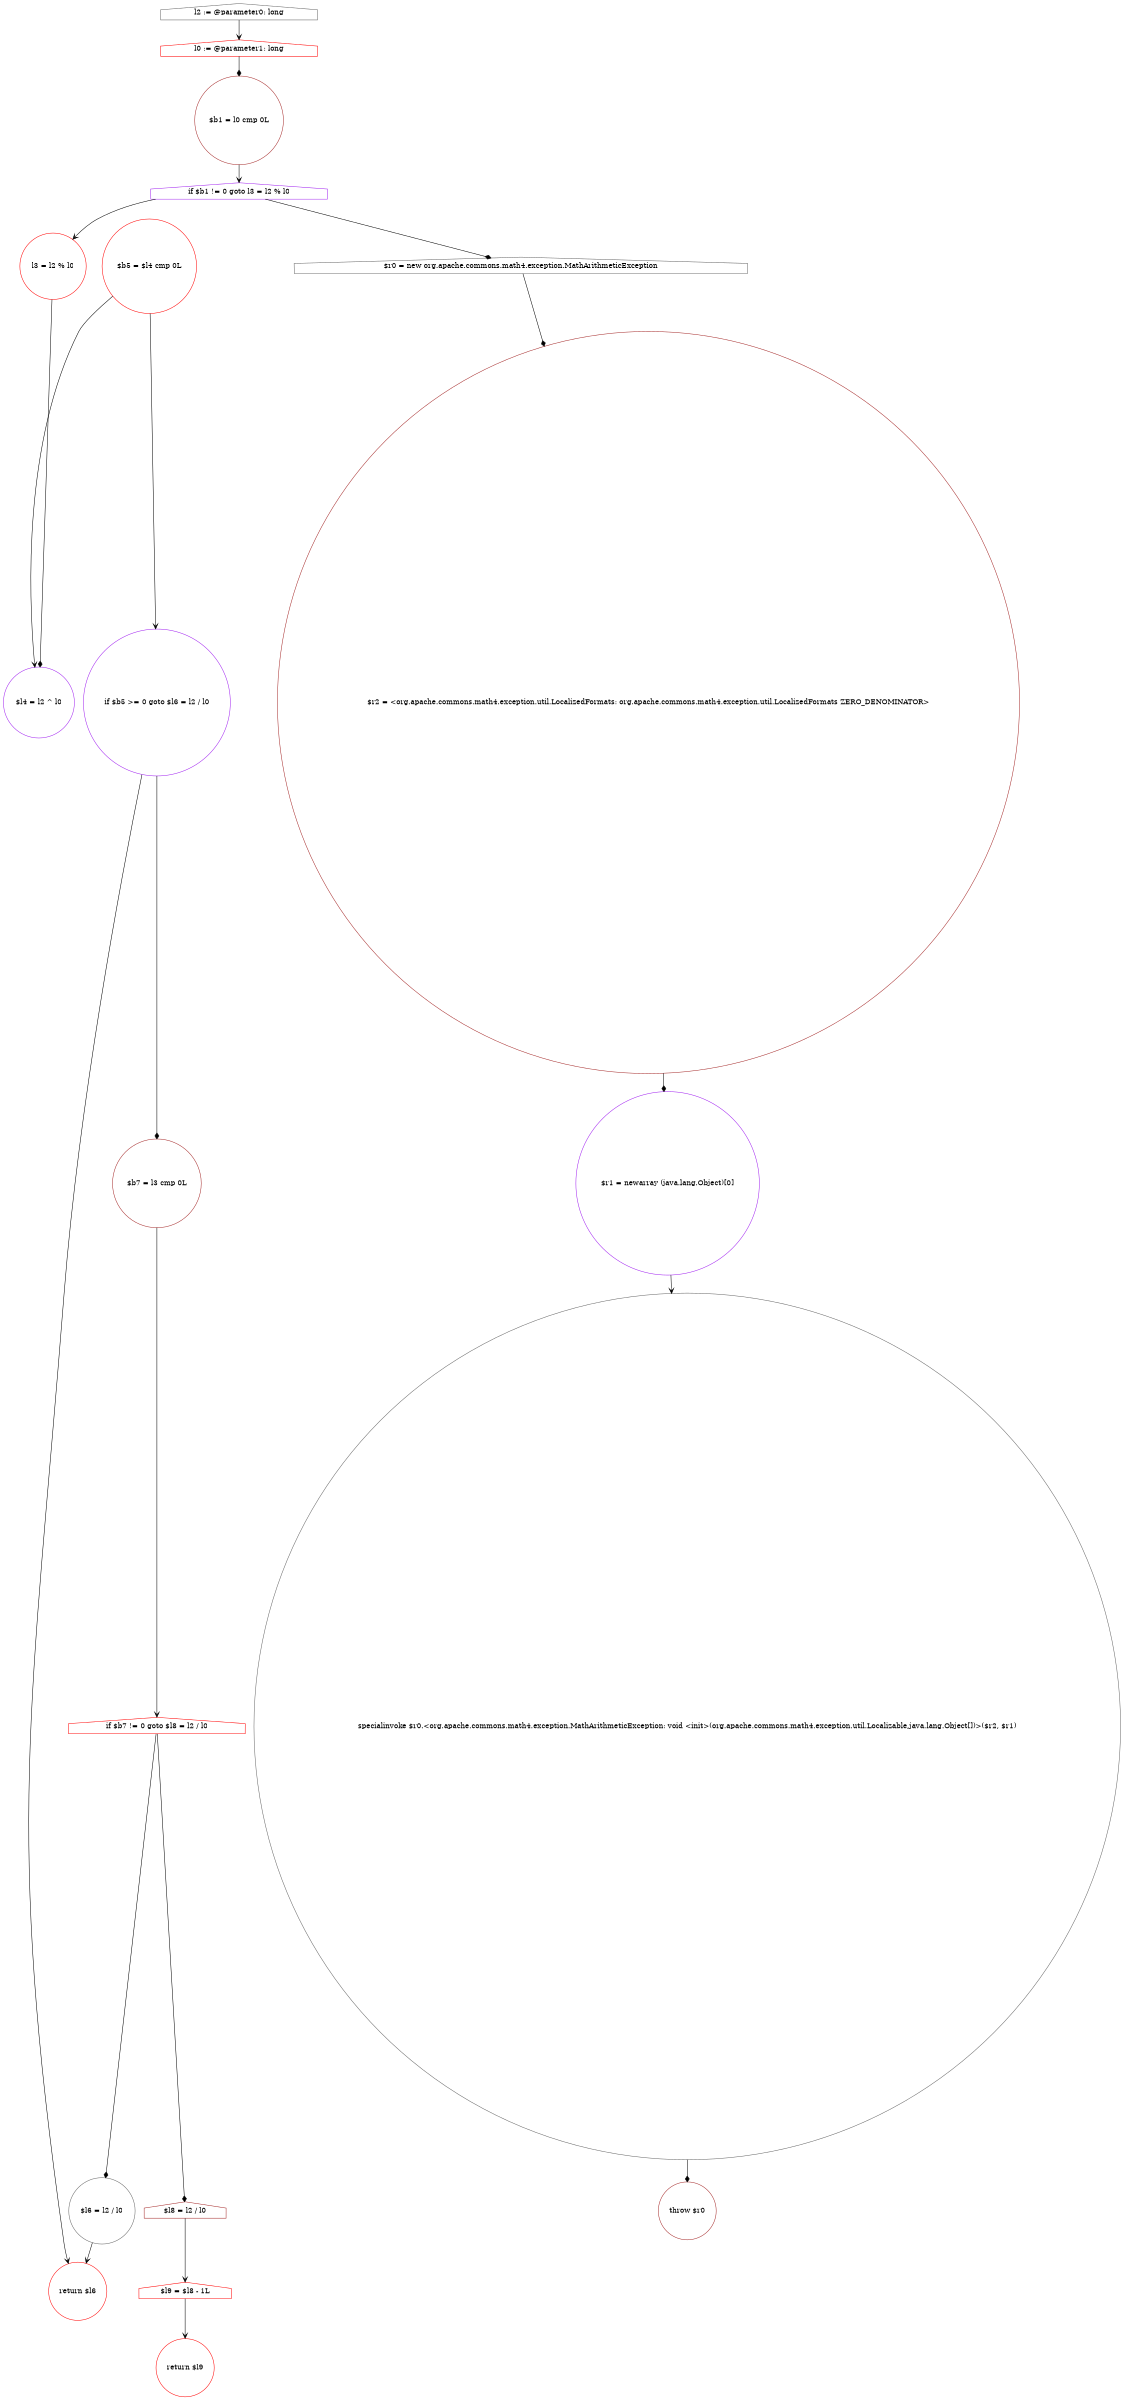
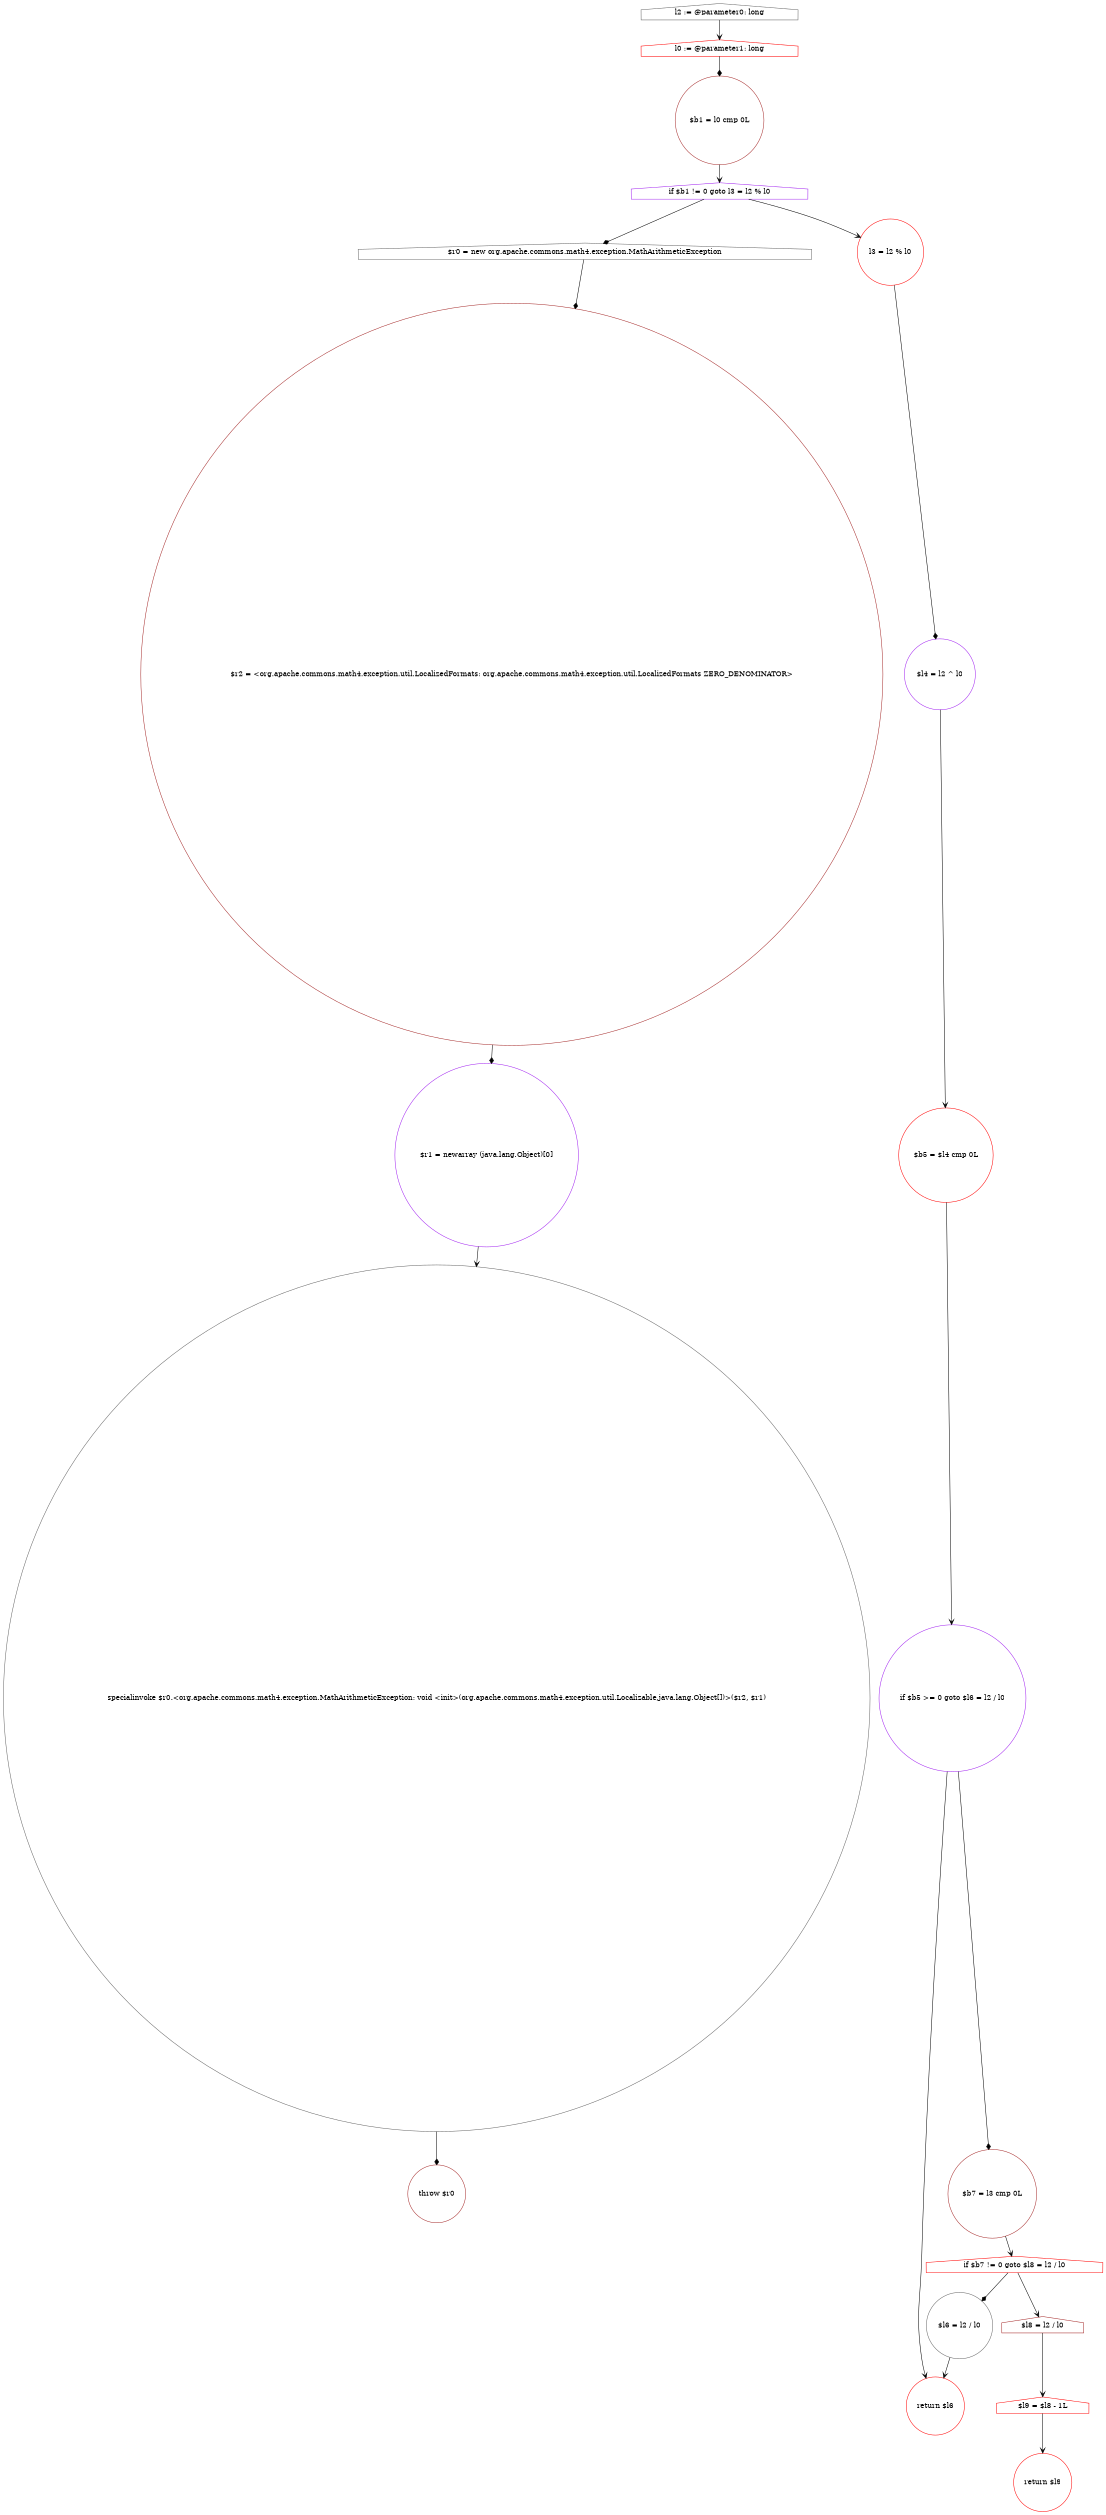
(38, 469) -> (943, 906)
(171, 1965) -> (1027, 2293)
